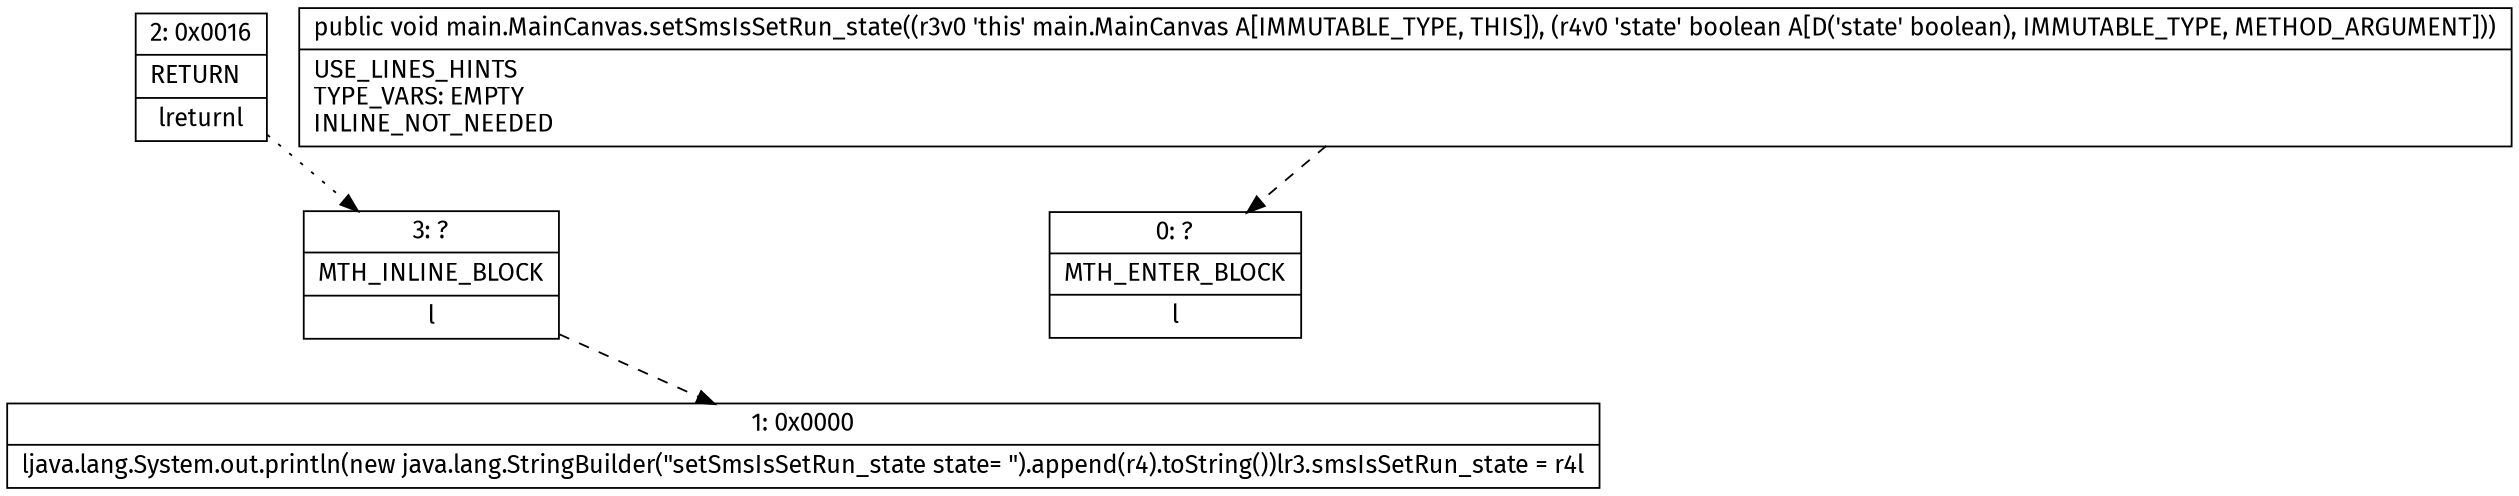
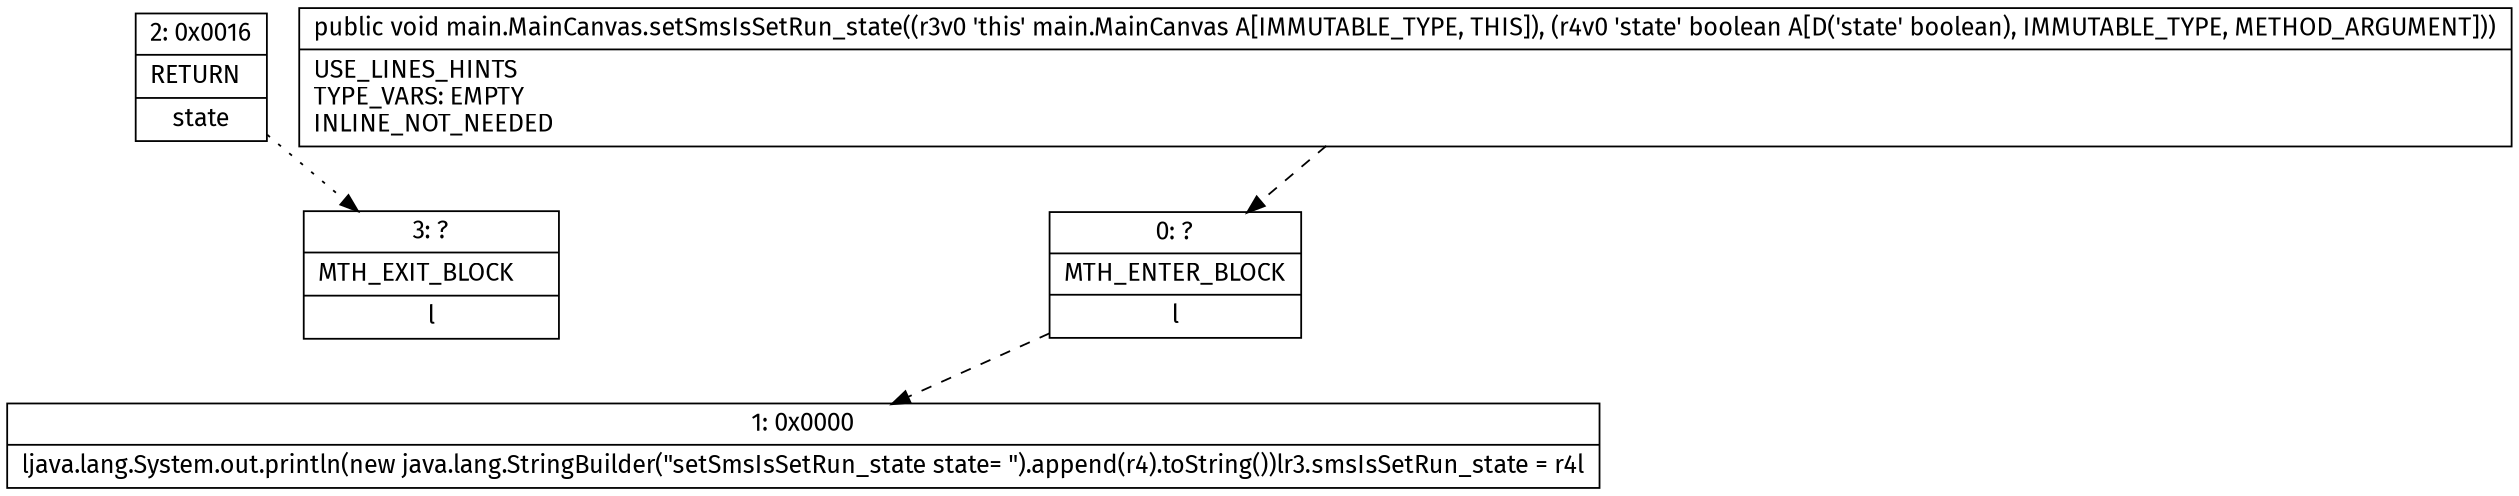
(201, 119) -> (201, 119)
(431, 273) -> (416, 273)
(629, 365) -> (979, 365)
